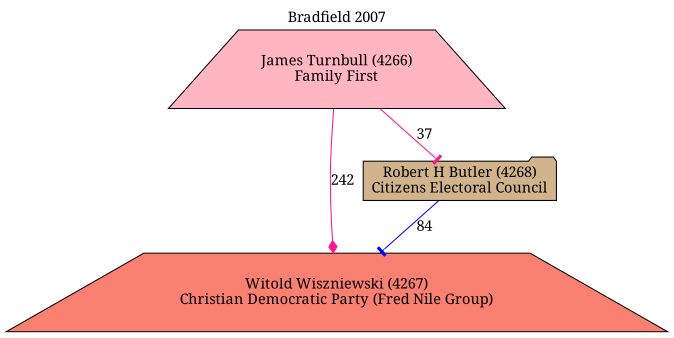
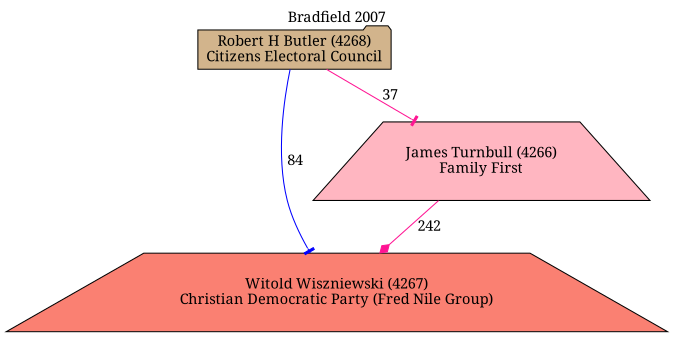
(407, 133) -> (369, 94)
